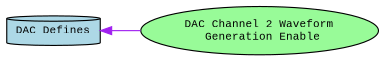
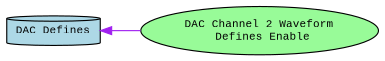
(260, 31) -> (260, 31)
